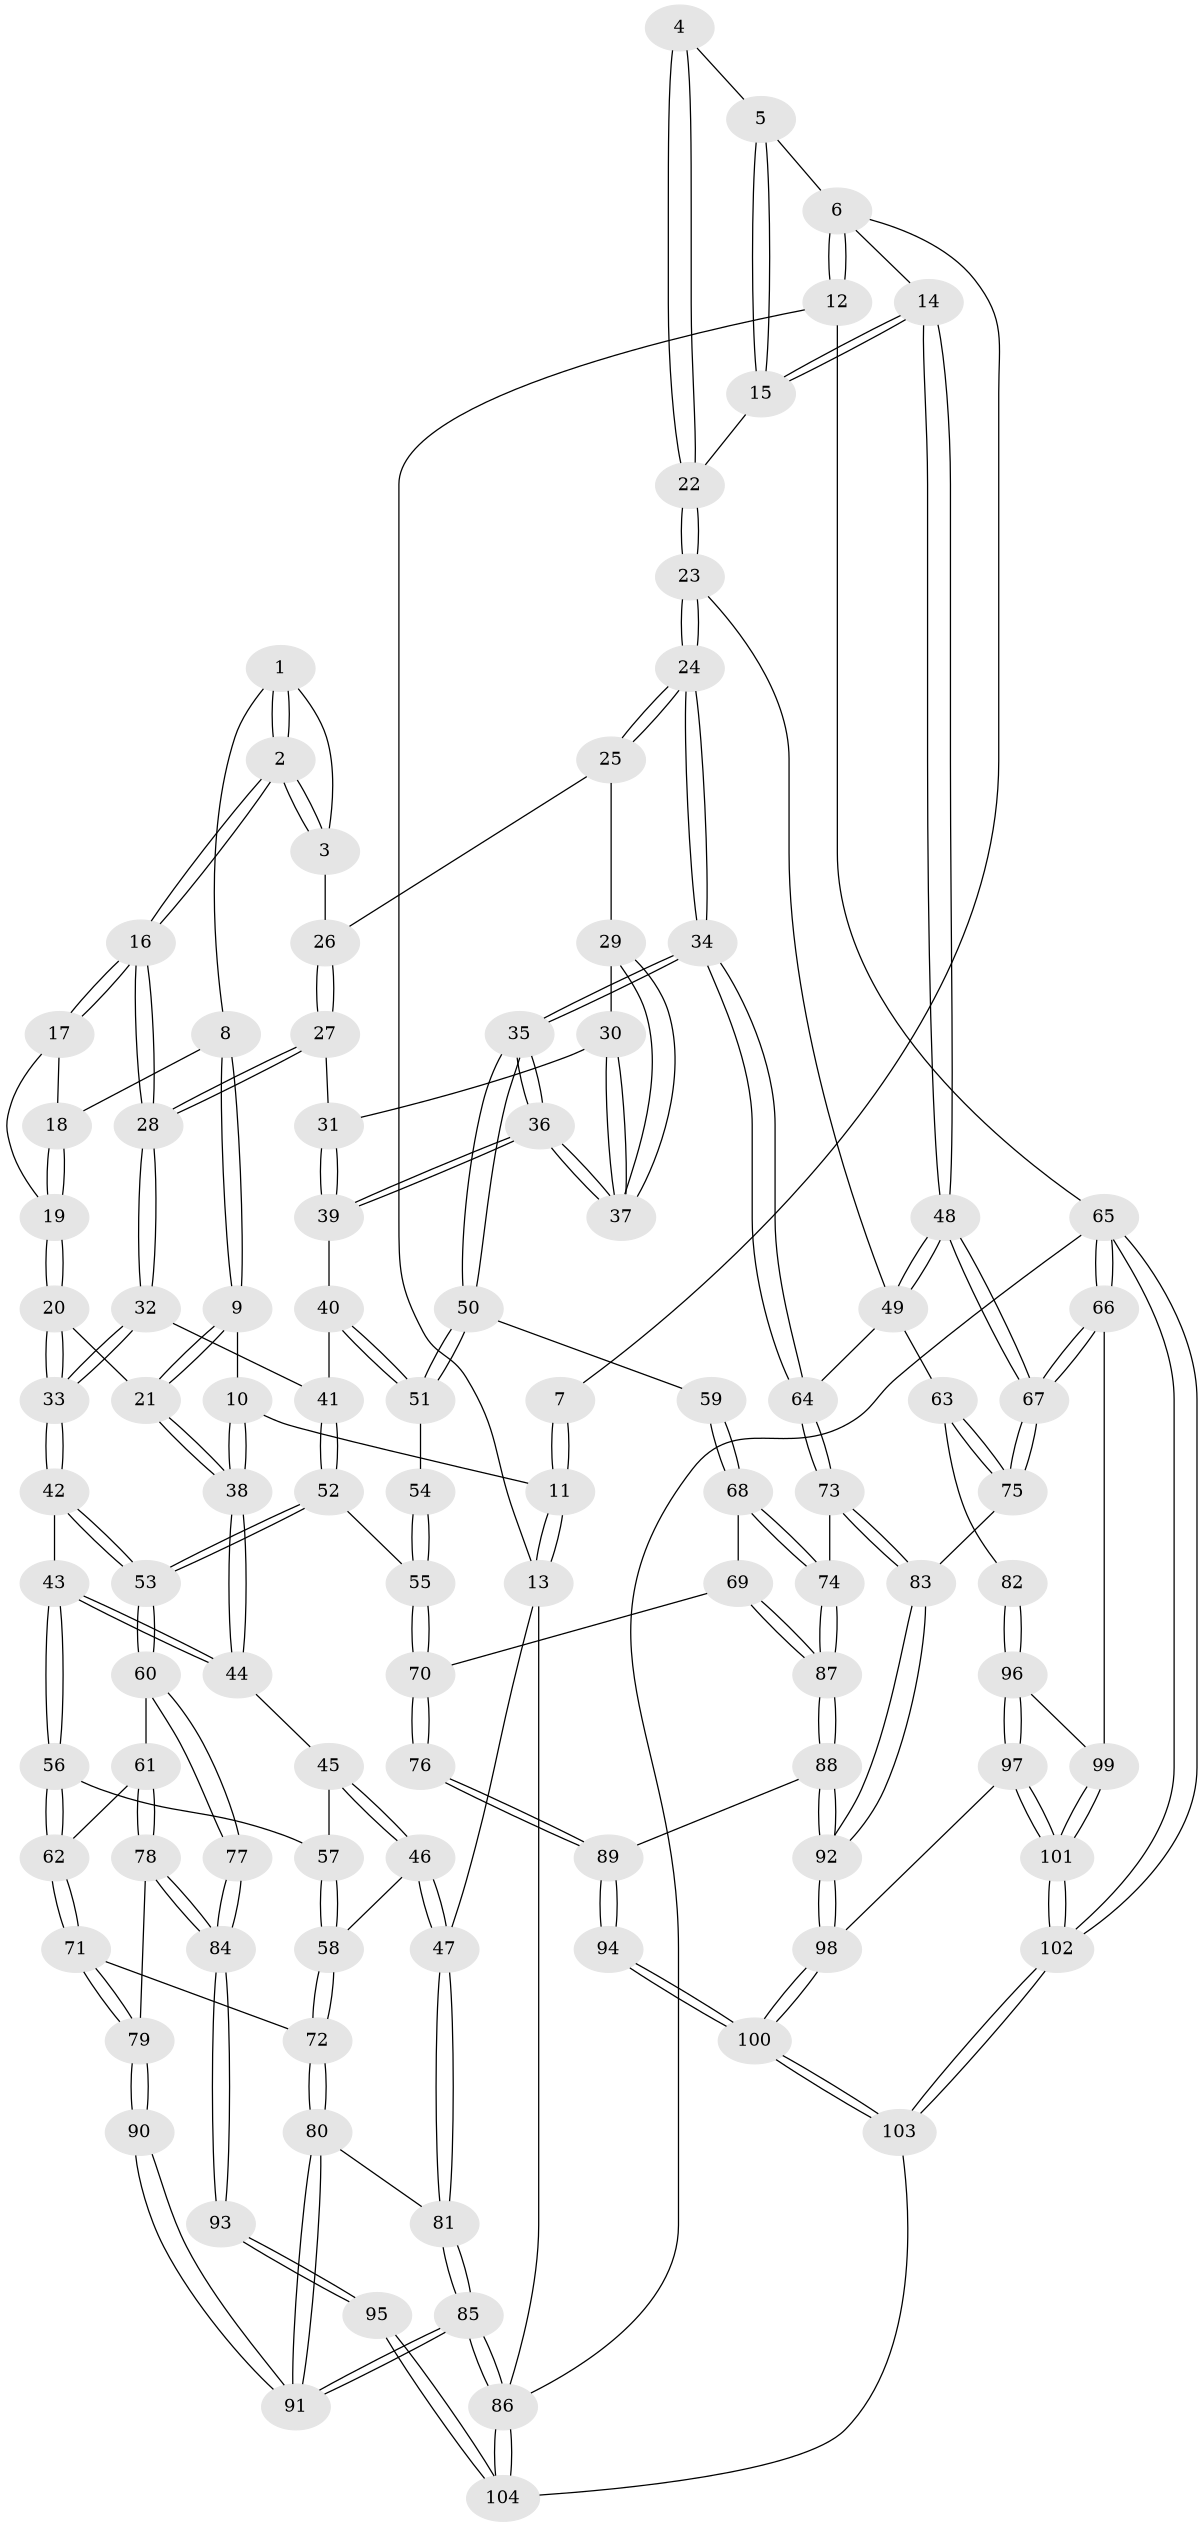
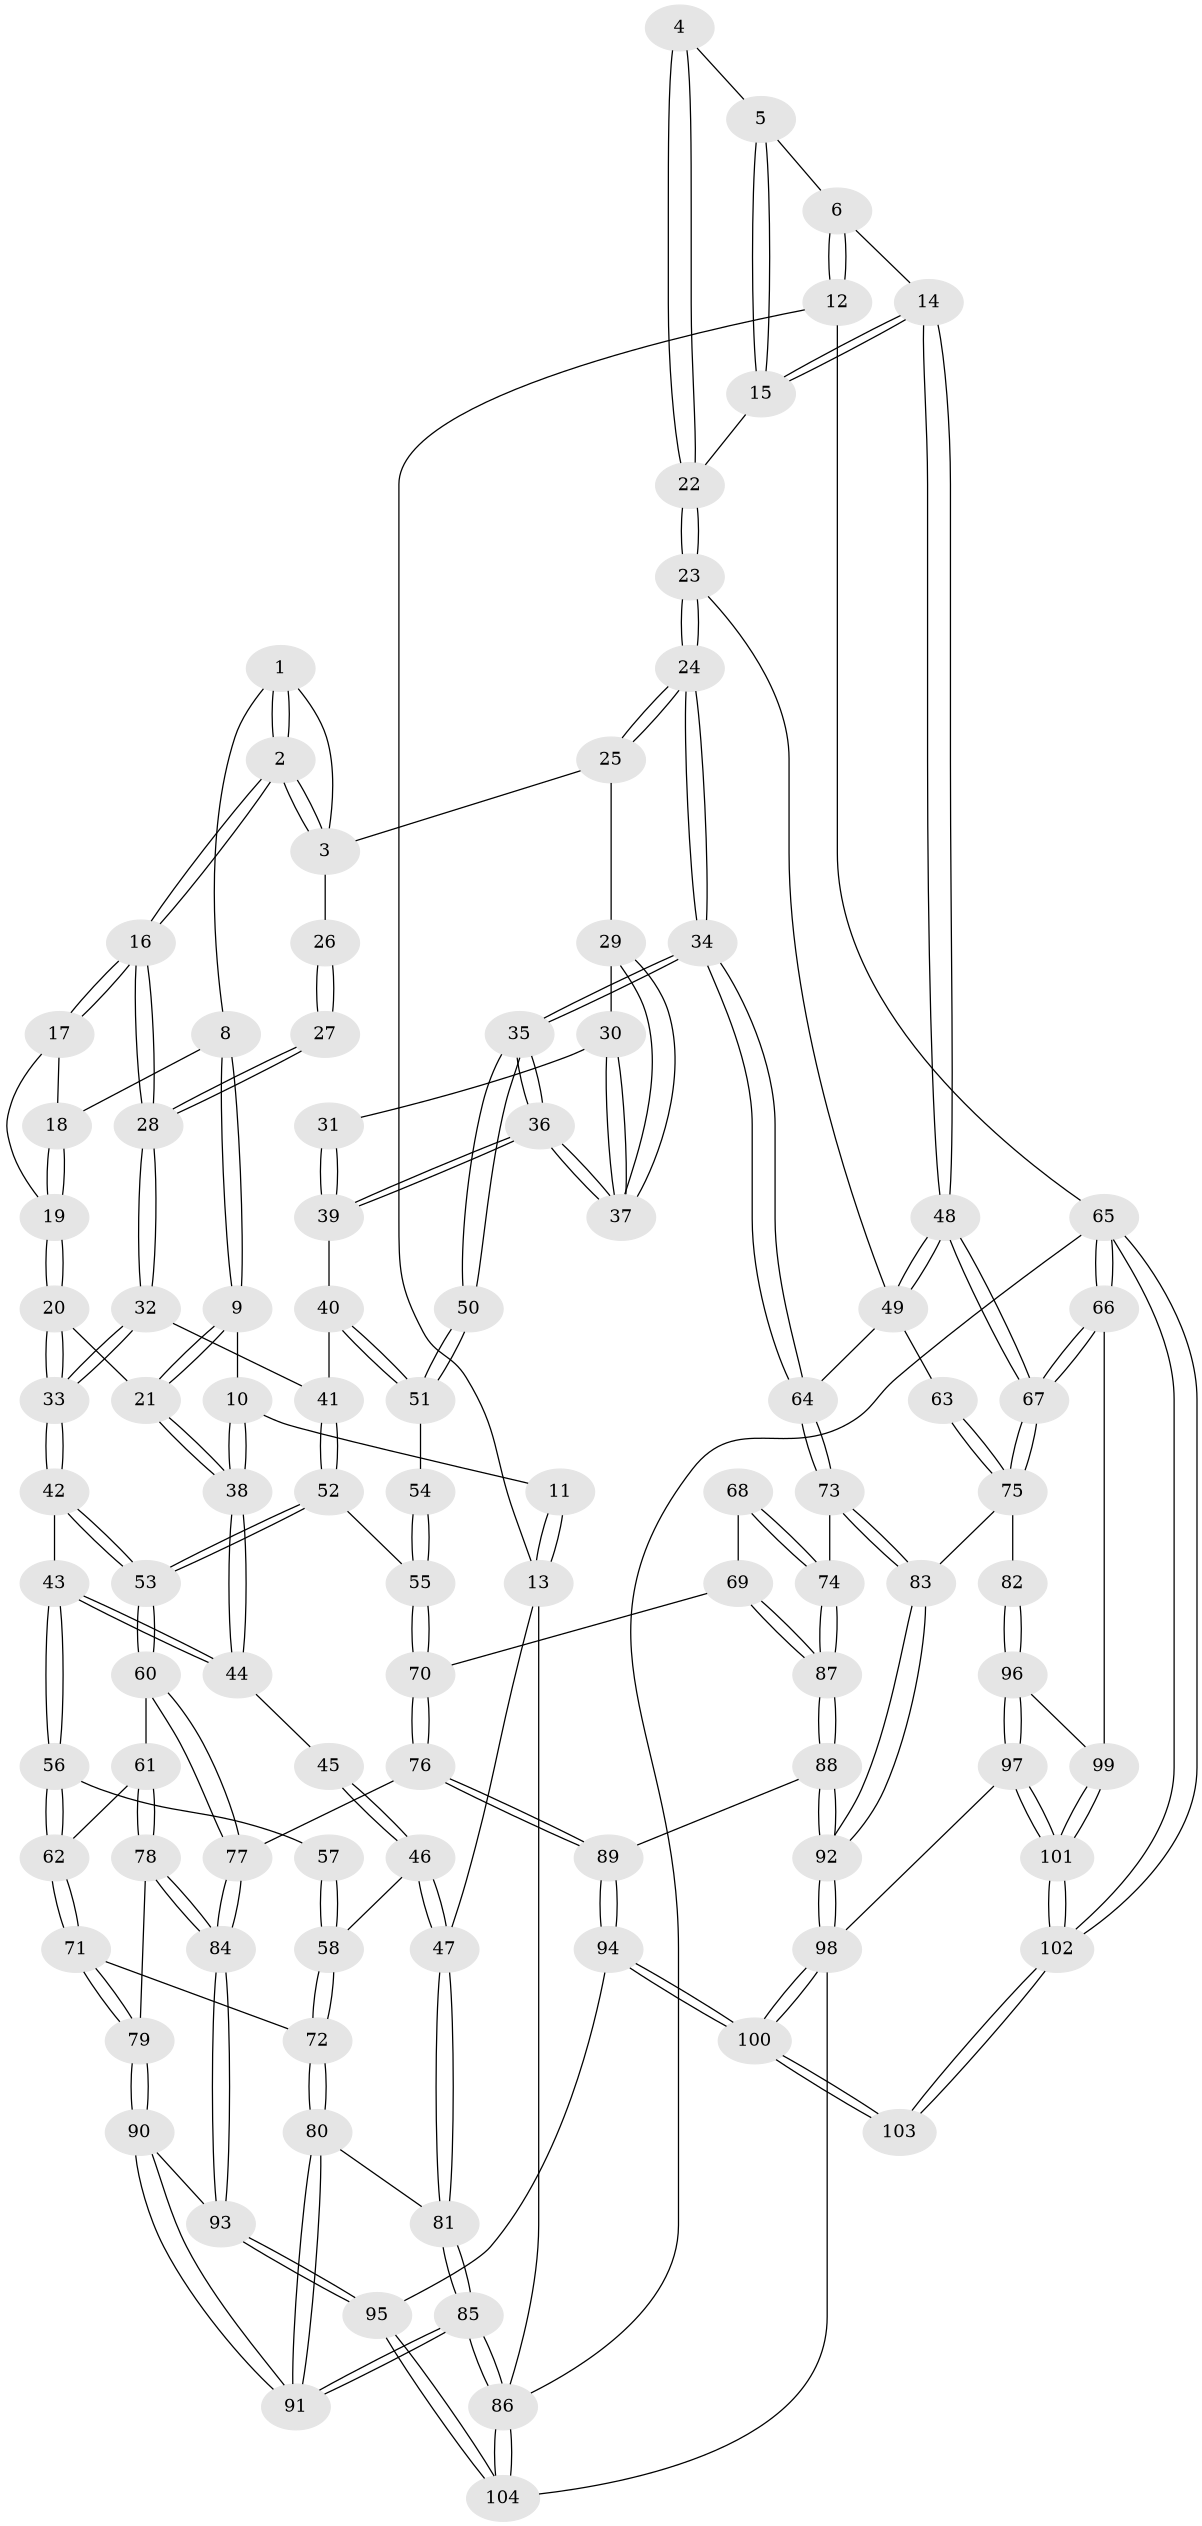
(468, 851) -> (468, 806)
(327, 1080) -> none
(560, 1400) -> none
(712, 1400) -> none
(960, 1497) -> (1013, 1538)
none -> (329, 1812)
(329, 1812) -> none
none -> (548, 2154)
none -> (180, 2178)
(834, 2437) -> (825, 2328)
